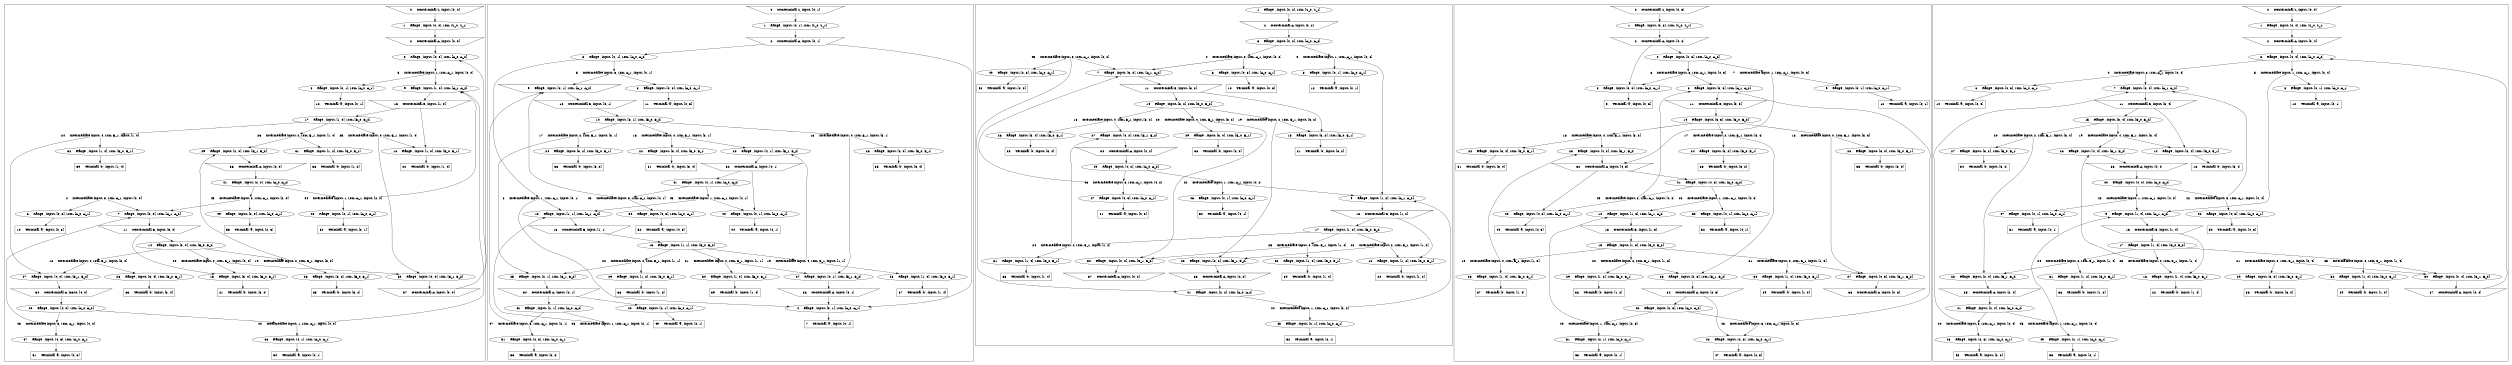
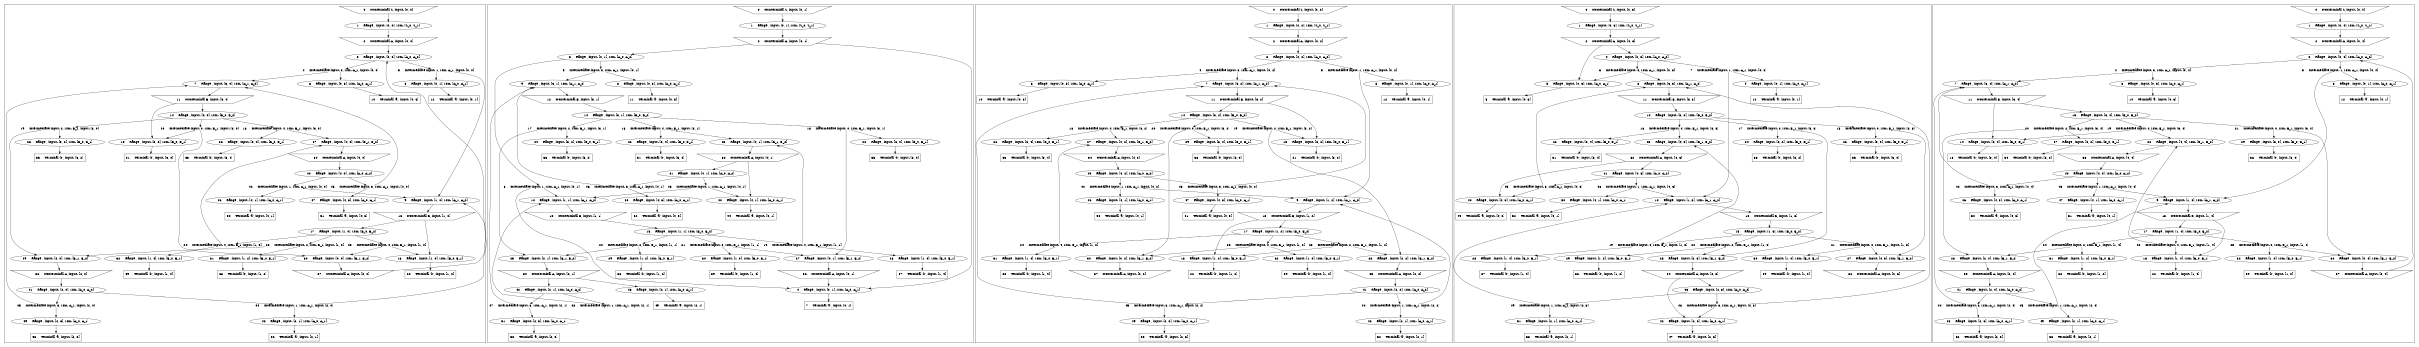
none -> (1298, 10)
none -> (362, 65)
(560, 89) -> (553, 84)
none -> (2195, 123)
(1717, 129) -> (1729, 140)
(977, 238) -> (1274, 298)
